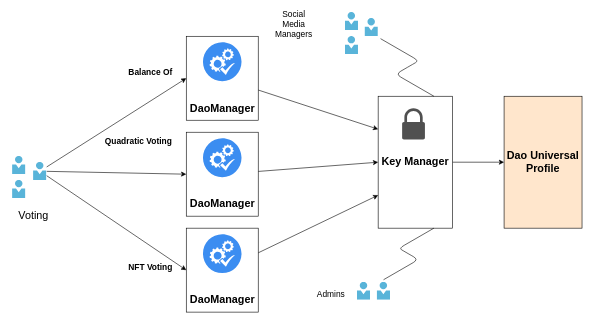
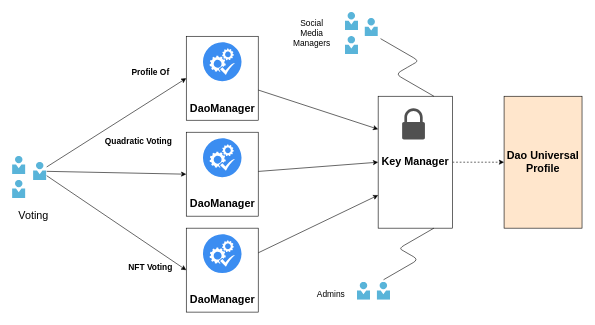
(294, 24) -> (312, 33)
(151, 72) -> (151, 72)
(476, 162) -> (476, 162)
